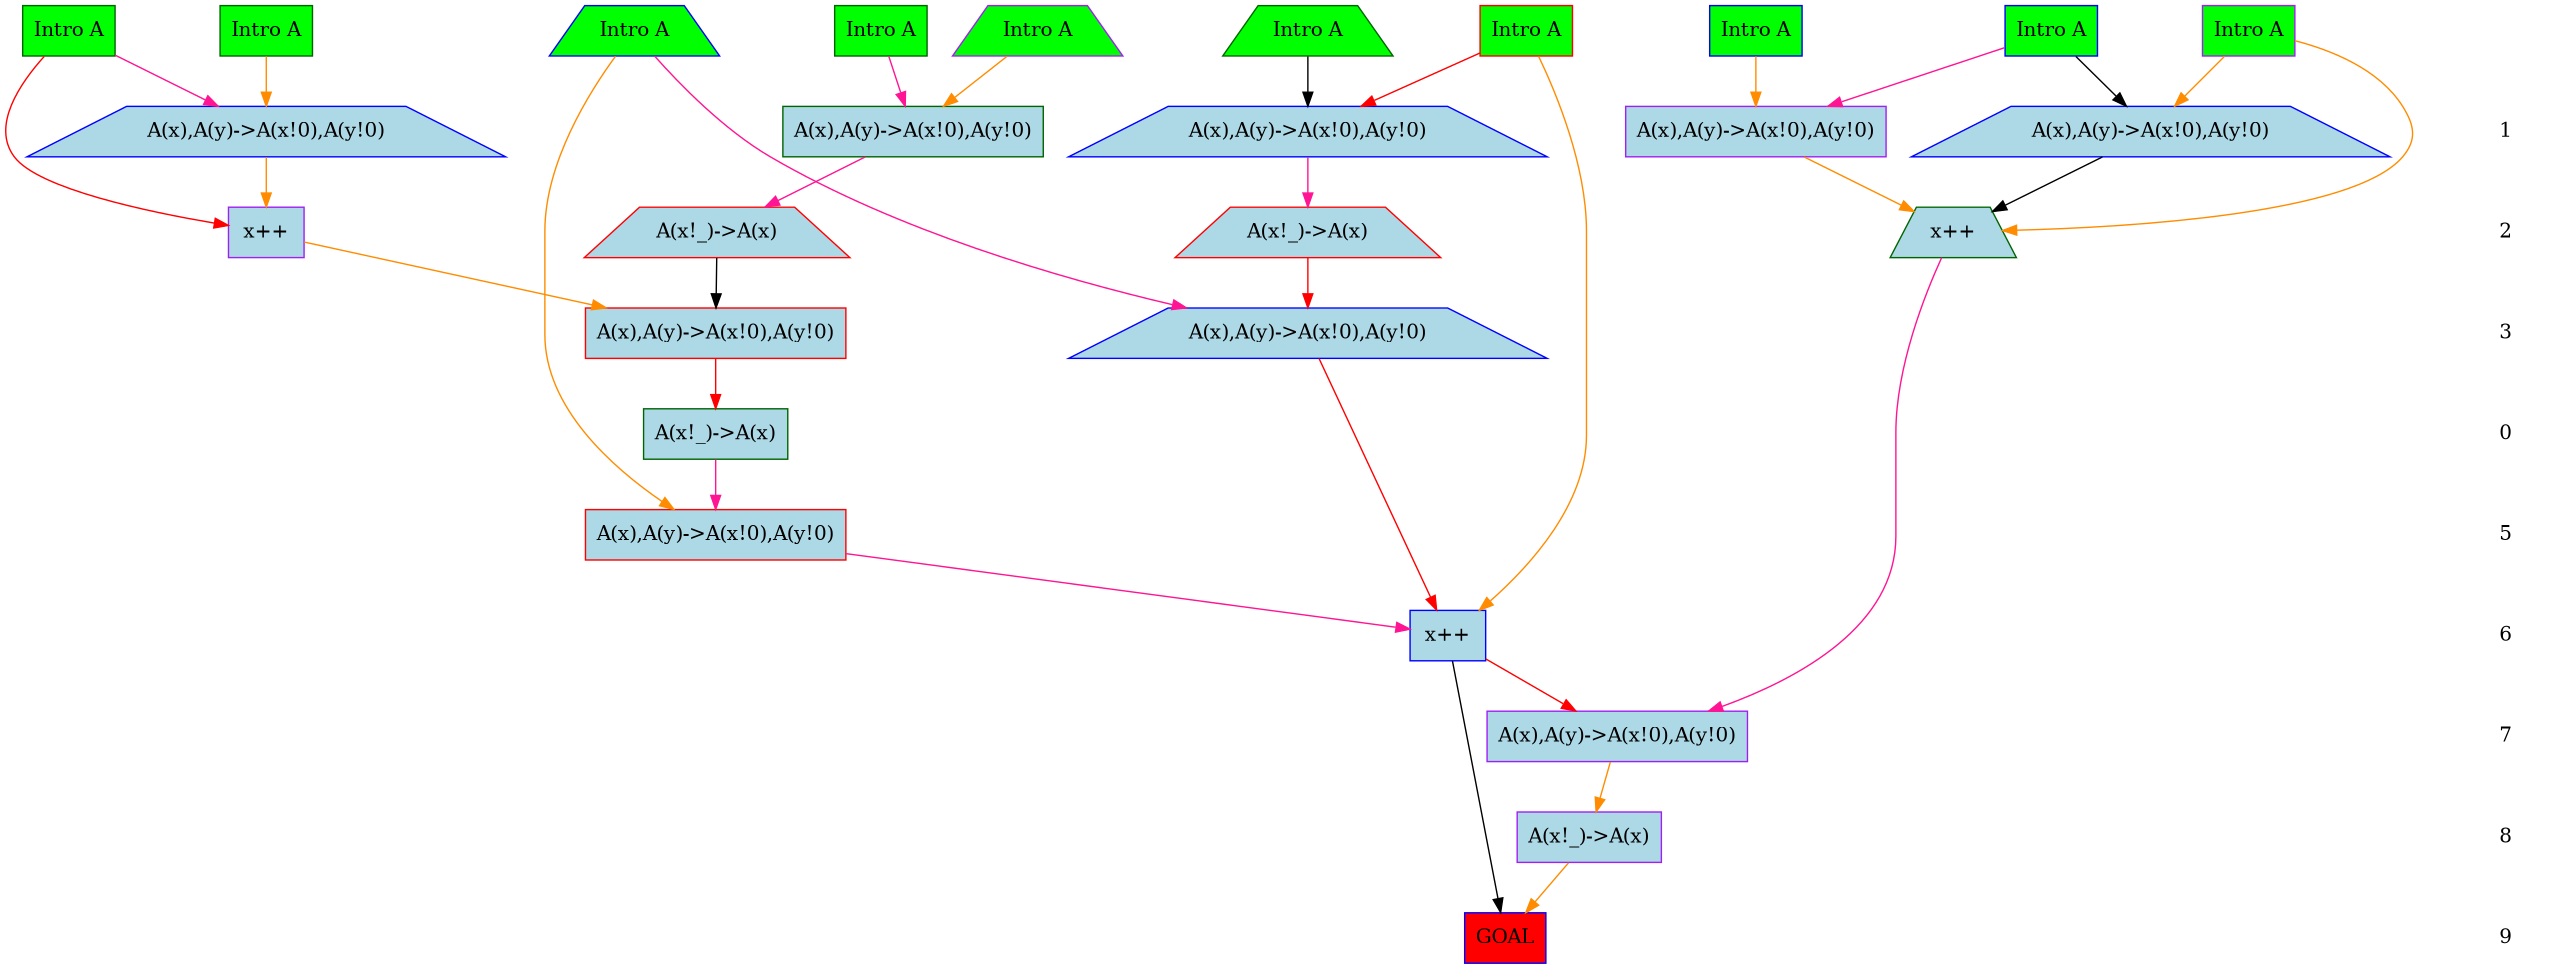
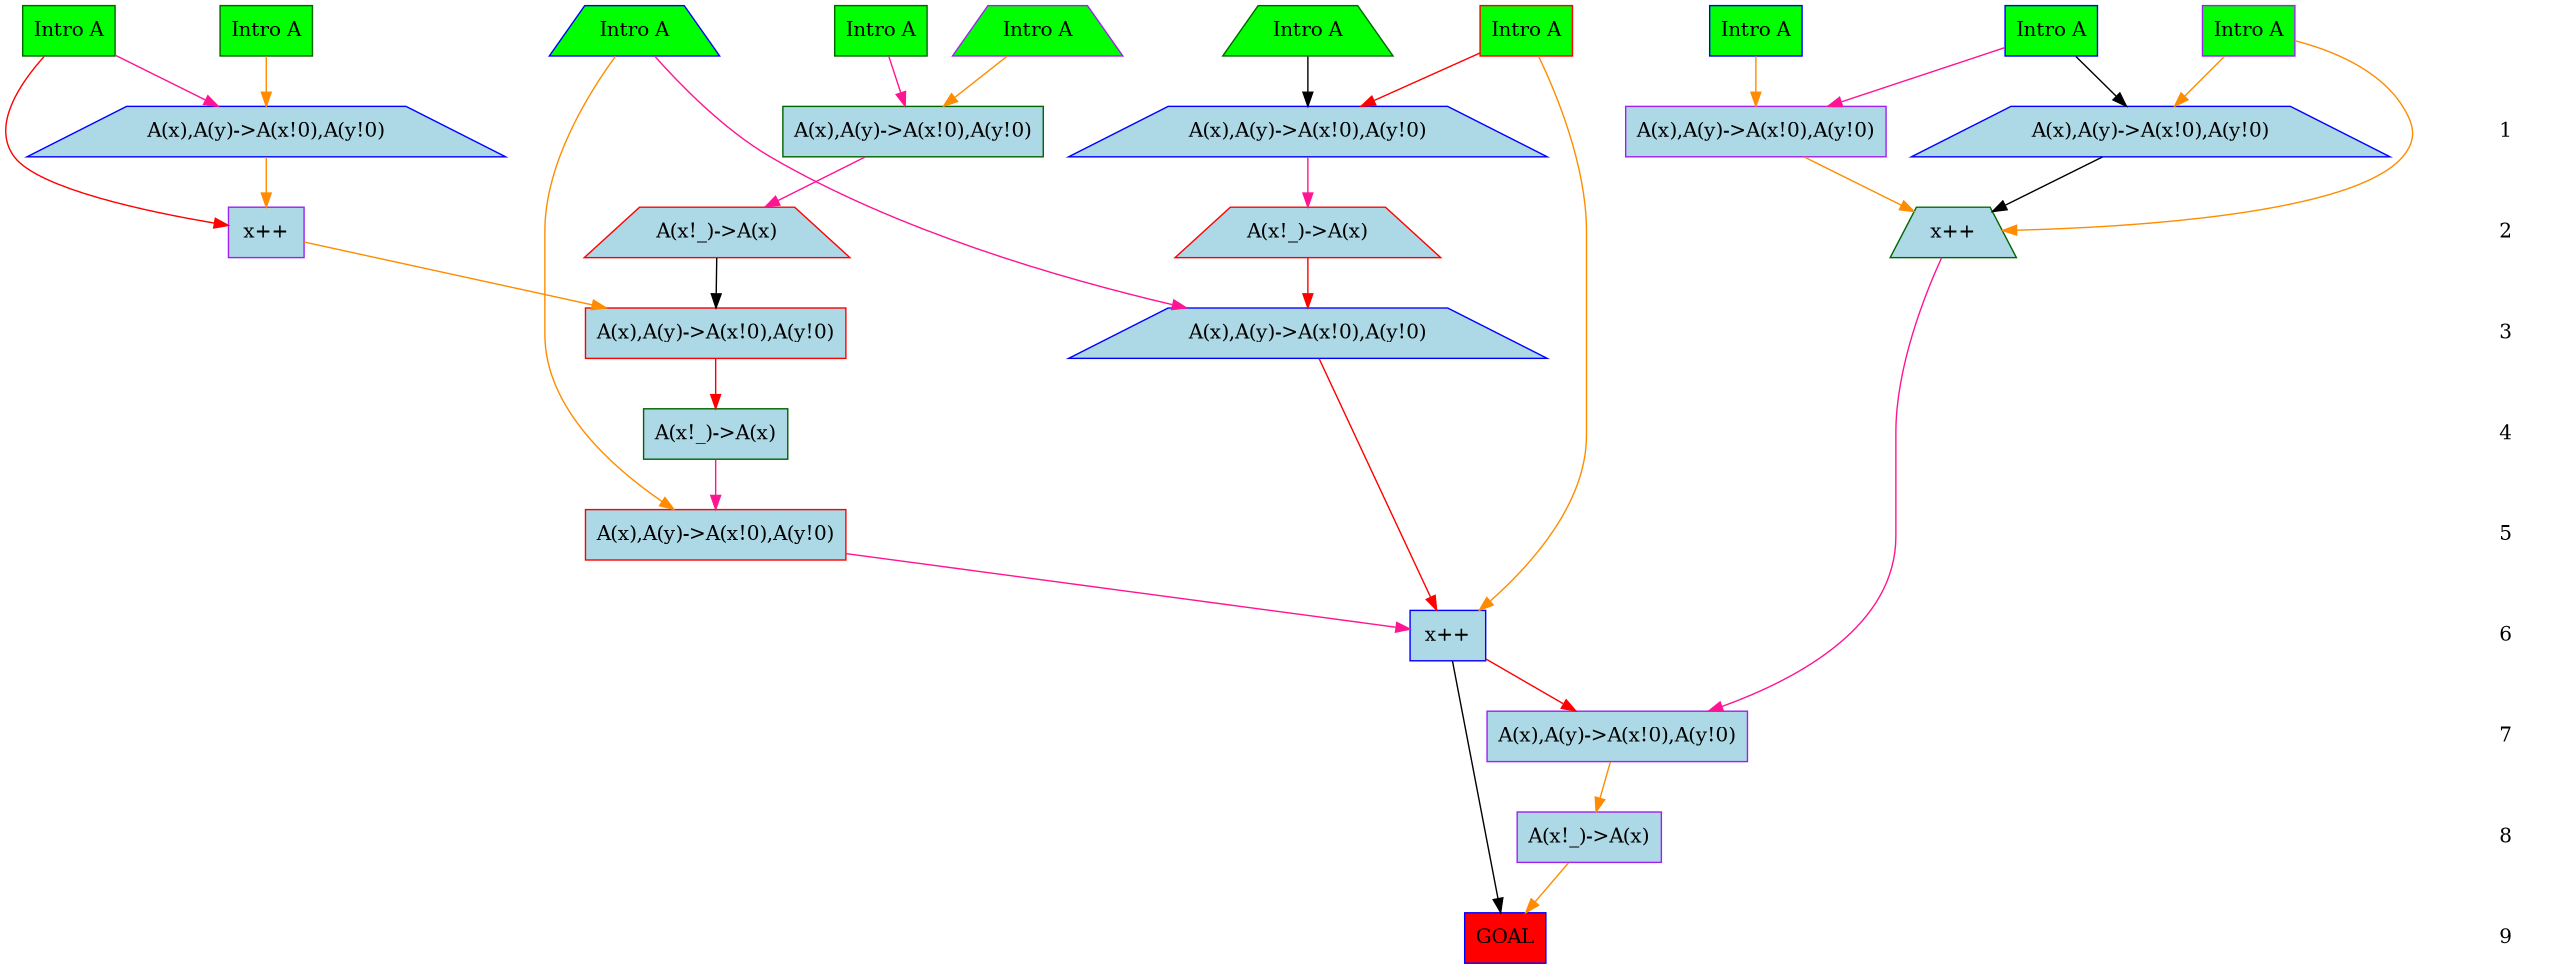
(2506, 434) -> (2506, 434)
